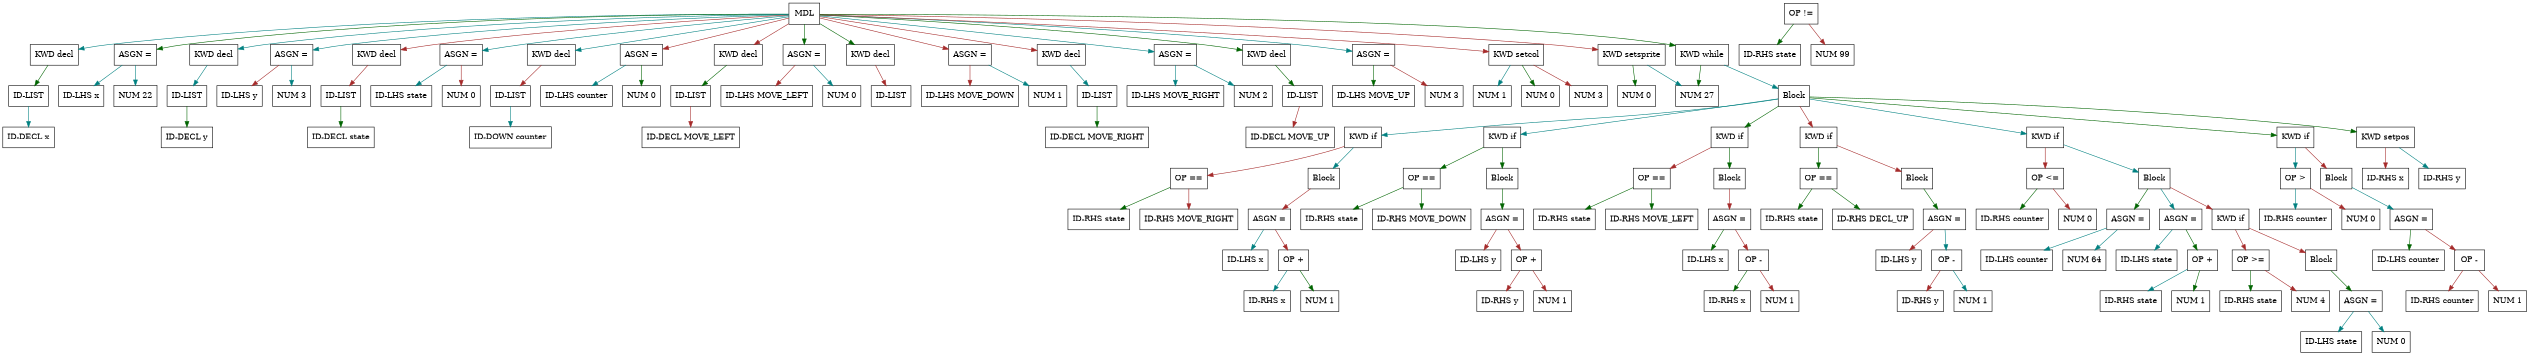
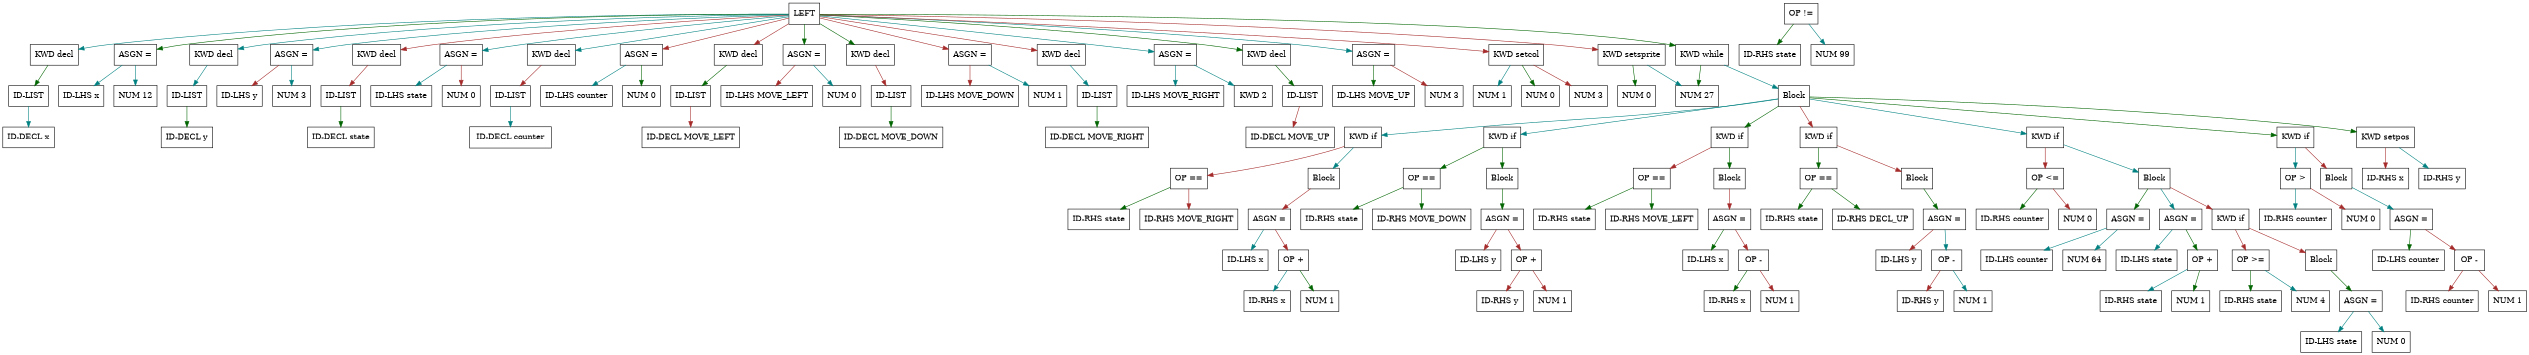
(804, 14) -> (804, 14)
(1815, 32) -> (1815, 32)
(135, 96) -> (135, 96)
(1253, 96) -> (1253, 96)
(510, 137) -> (510, 137)
none -> (891, 137)
(2278, 279) -> (2278, 279)
